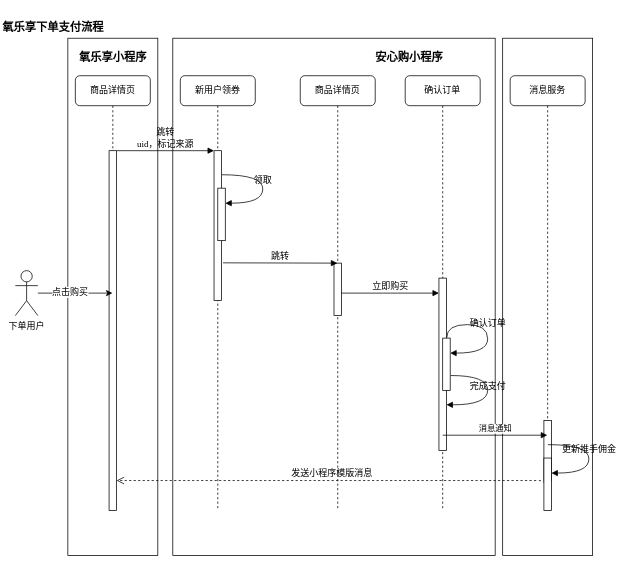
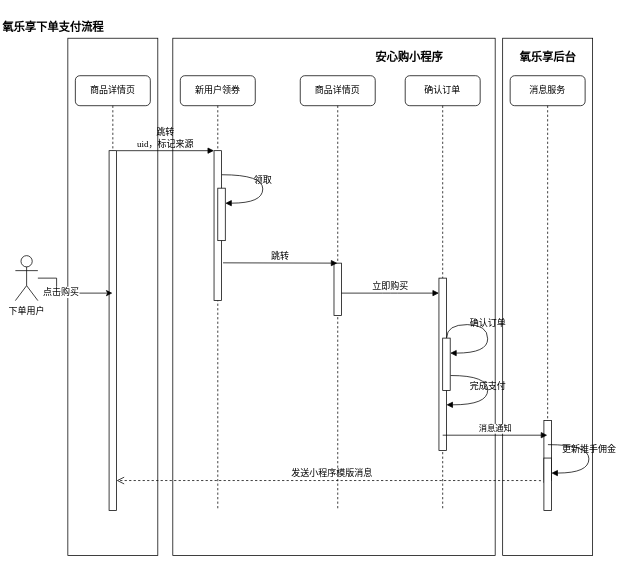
(113, 57) -> none
none -> (548, 57)
(27, 293) -> (27, 278)
